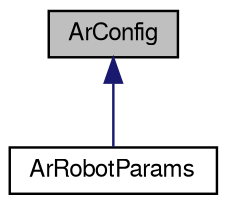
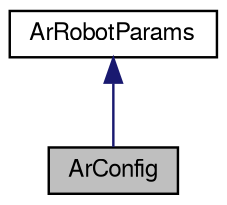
(113, 115) -> (113, 115)
